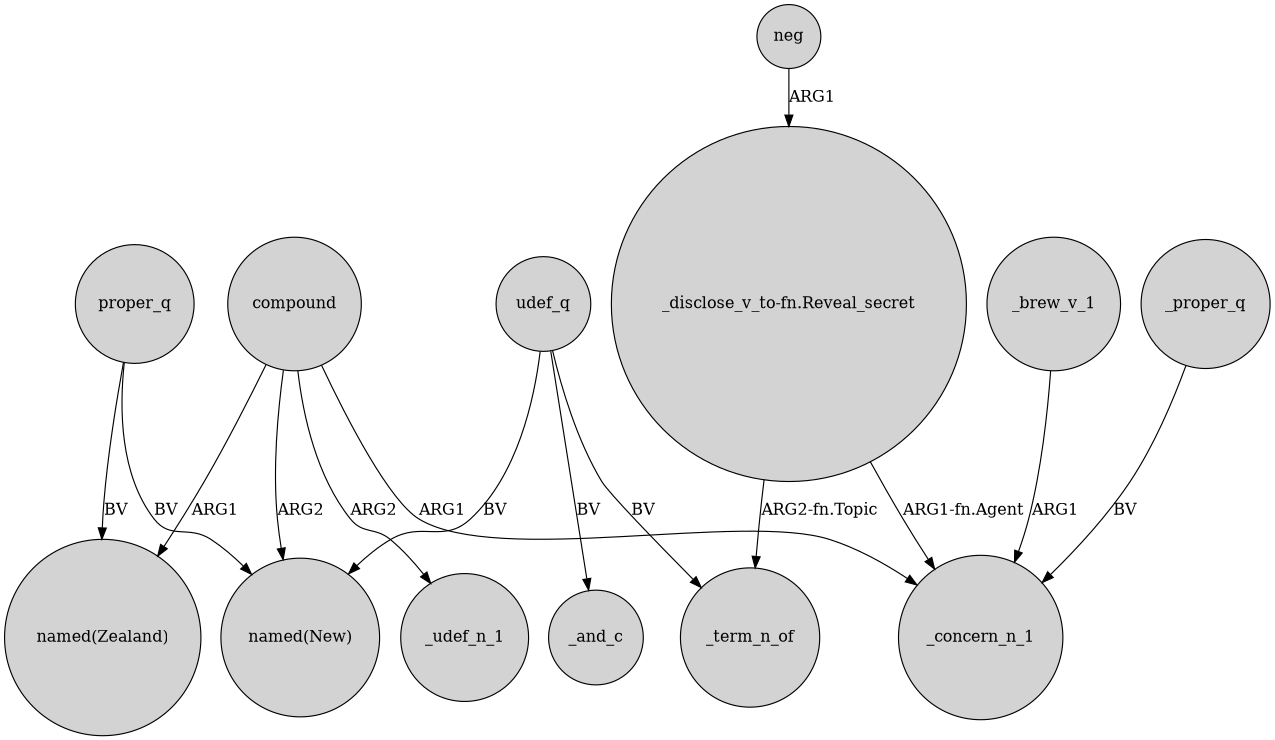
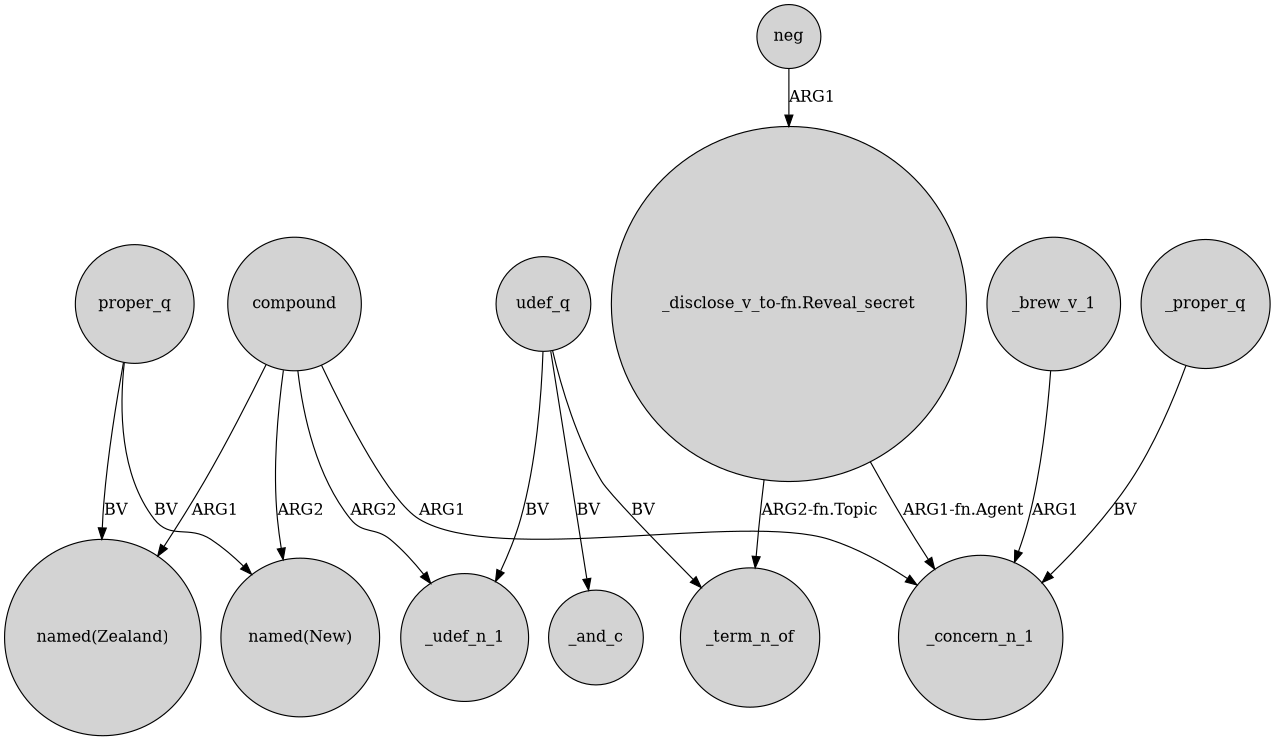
(489, 497) -> (533, 464)
